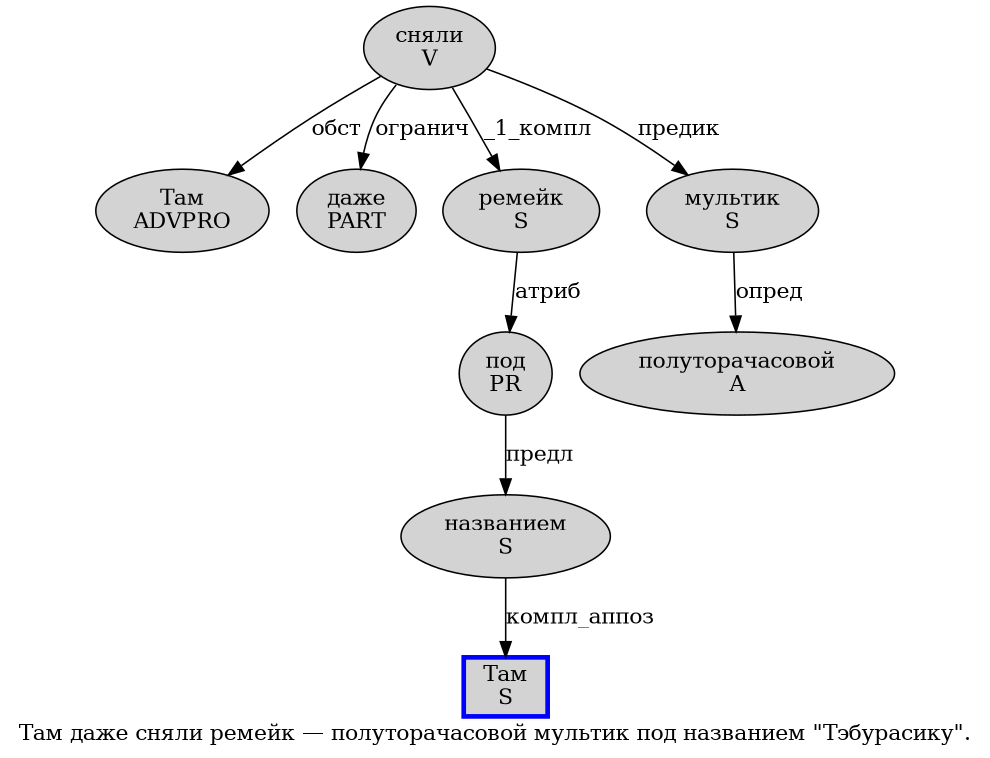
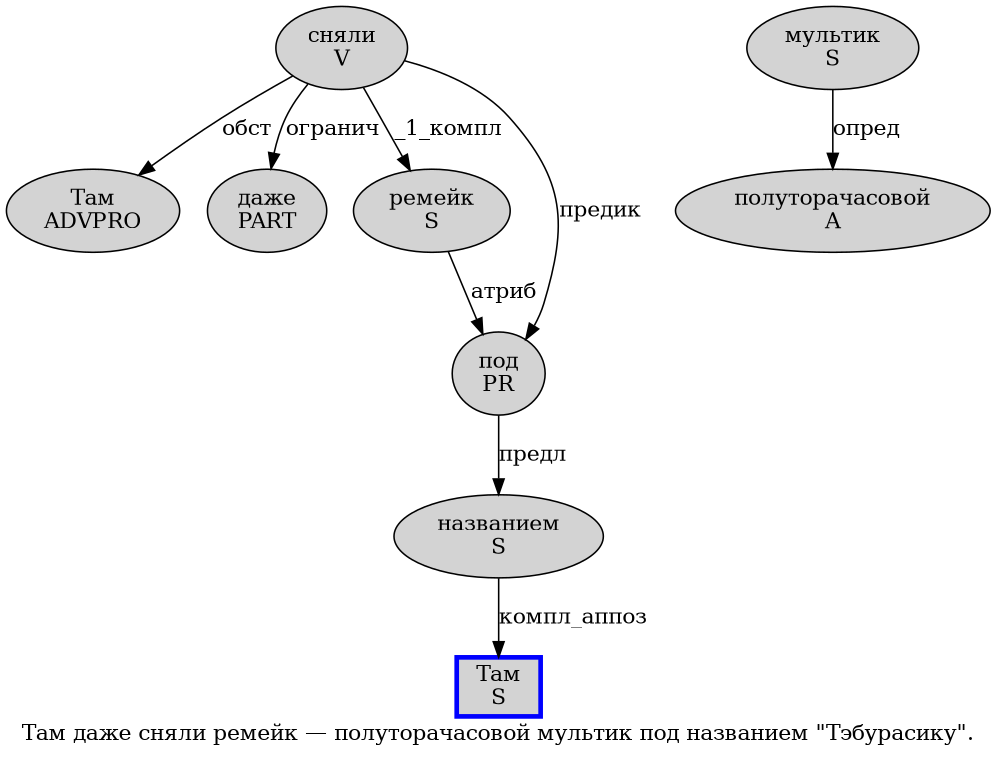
(584, 110) -> (540, 160)
